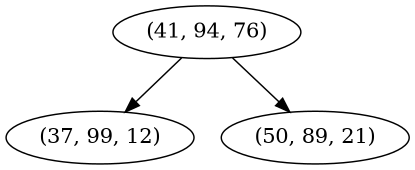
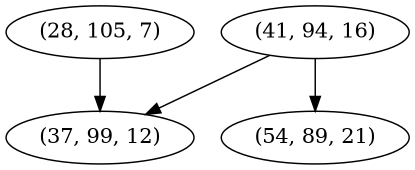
none -> (100, 32)
(207, 32) -> (315, 32)
(315, 138) -> (315, 138)
